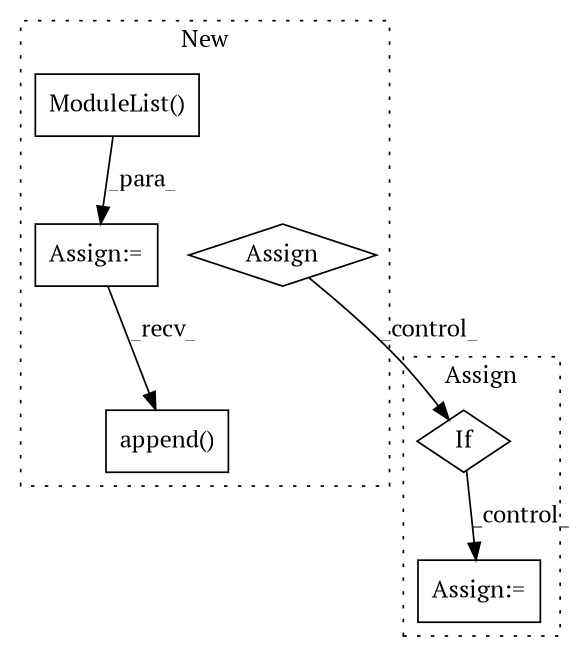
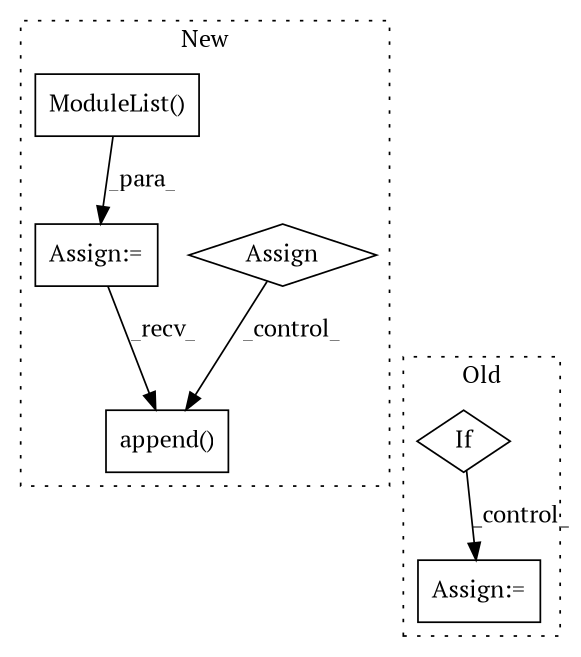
(378, 338) -> (231, 338)
(482, 377) -> (482, 377)
